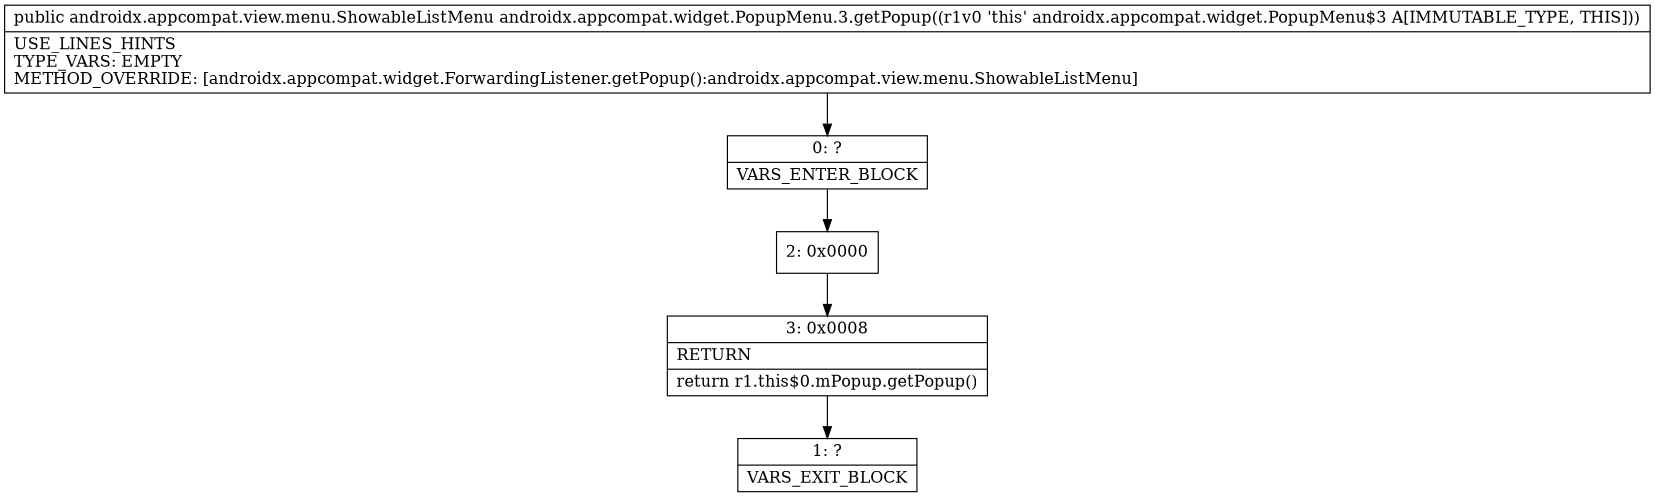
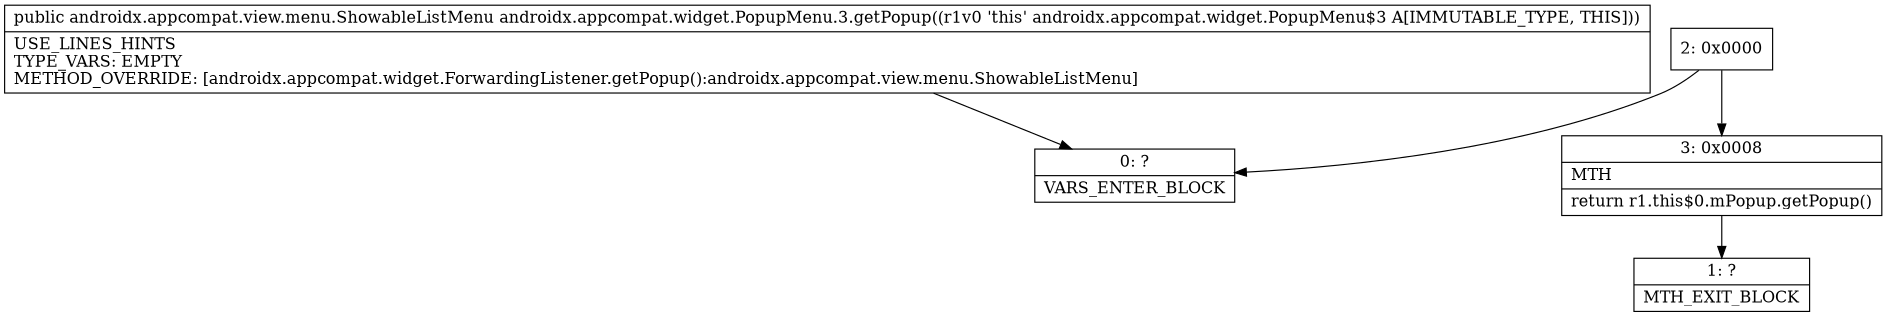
(827, 204) -> (1479, 145)
(714, 355) -> (1592, 175)
(827, 478) -> (1722, 298)
